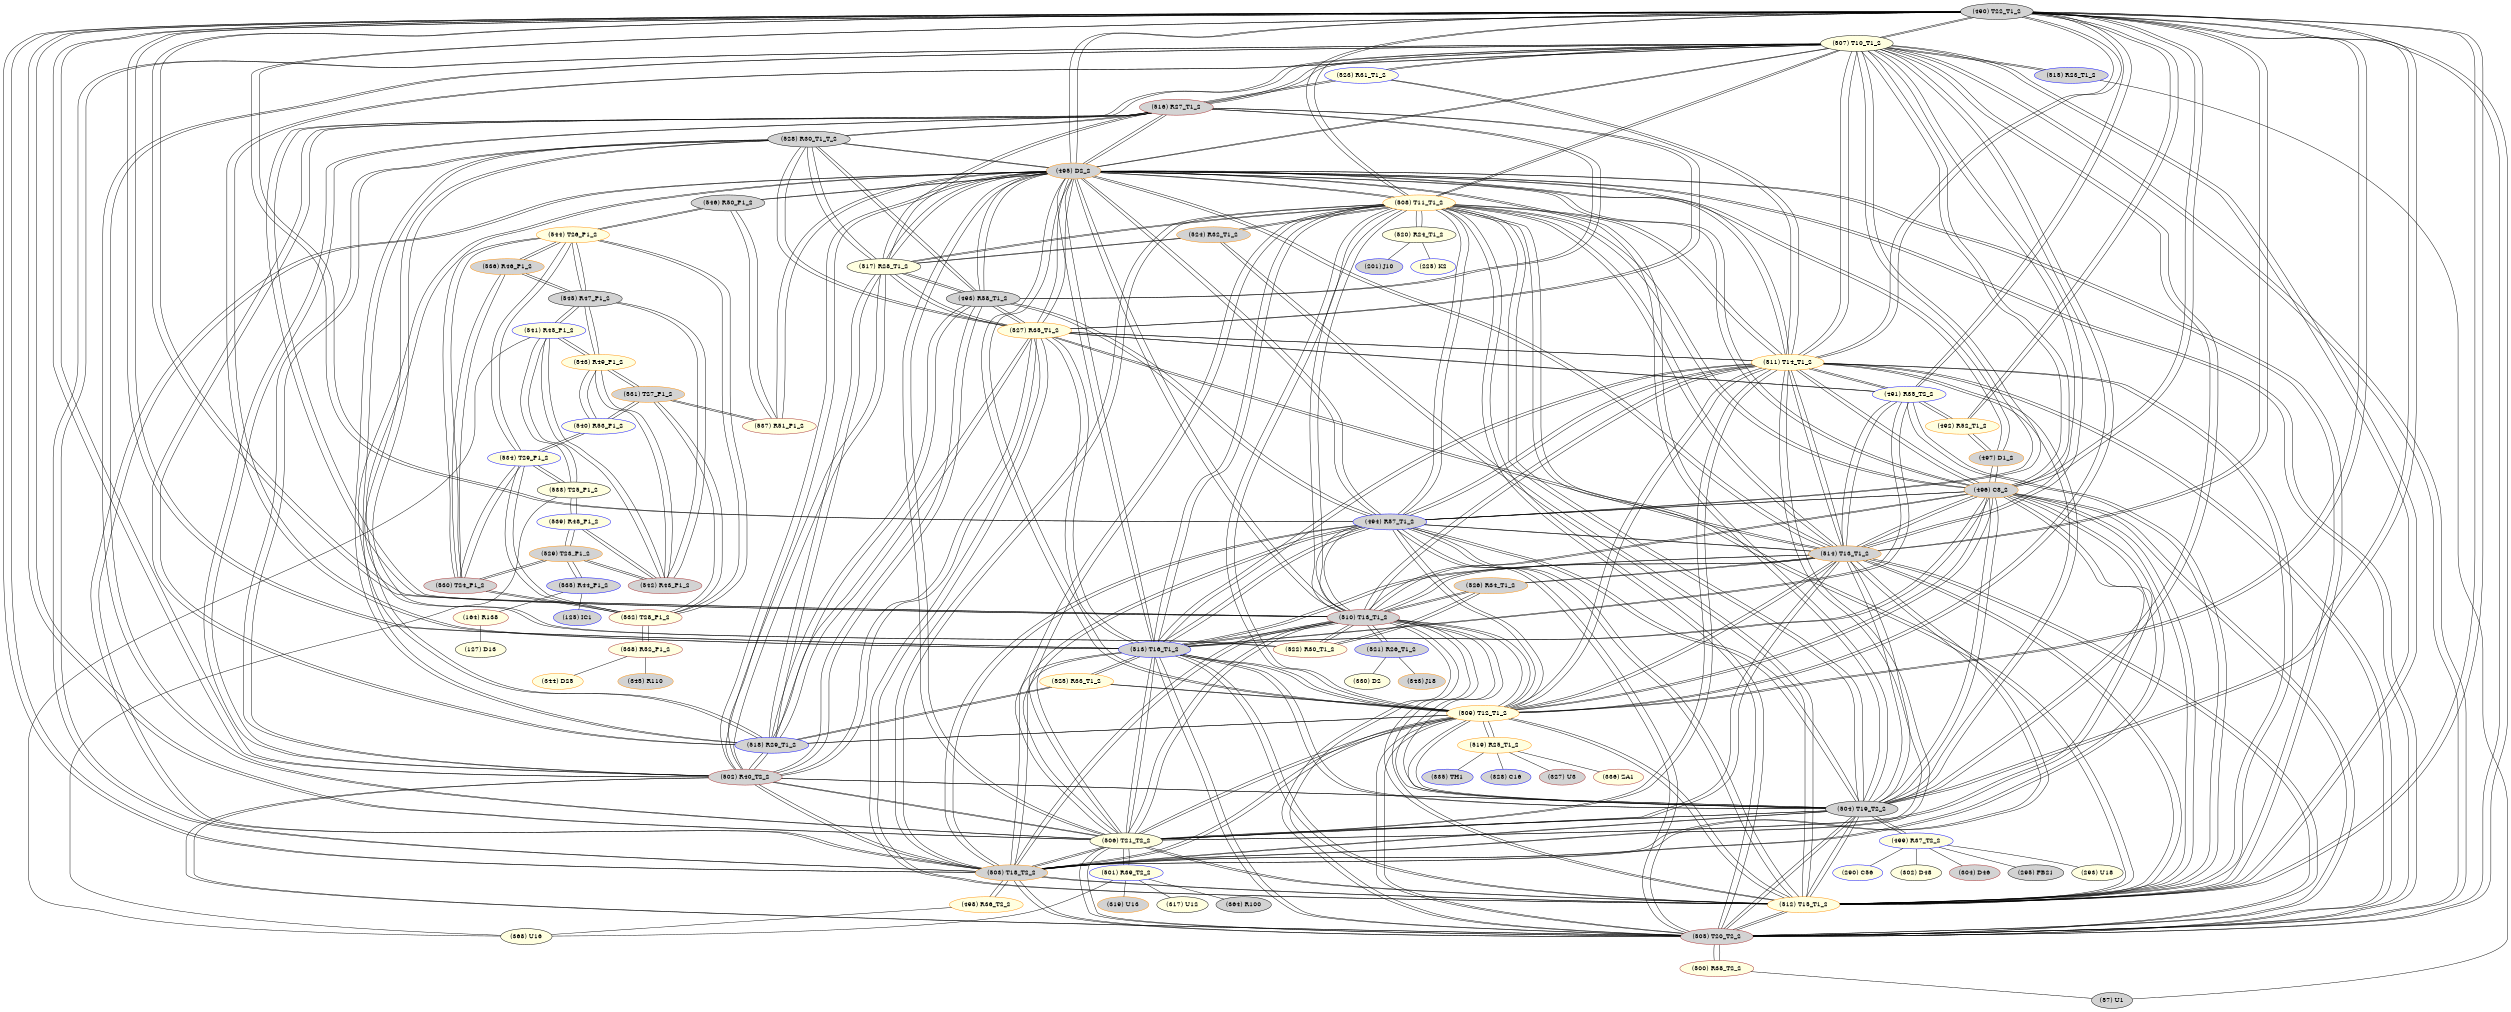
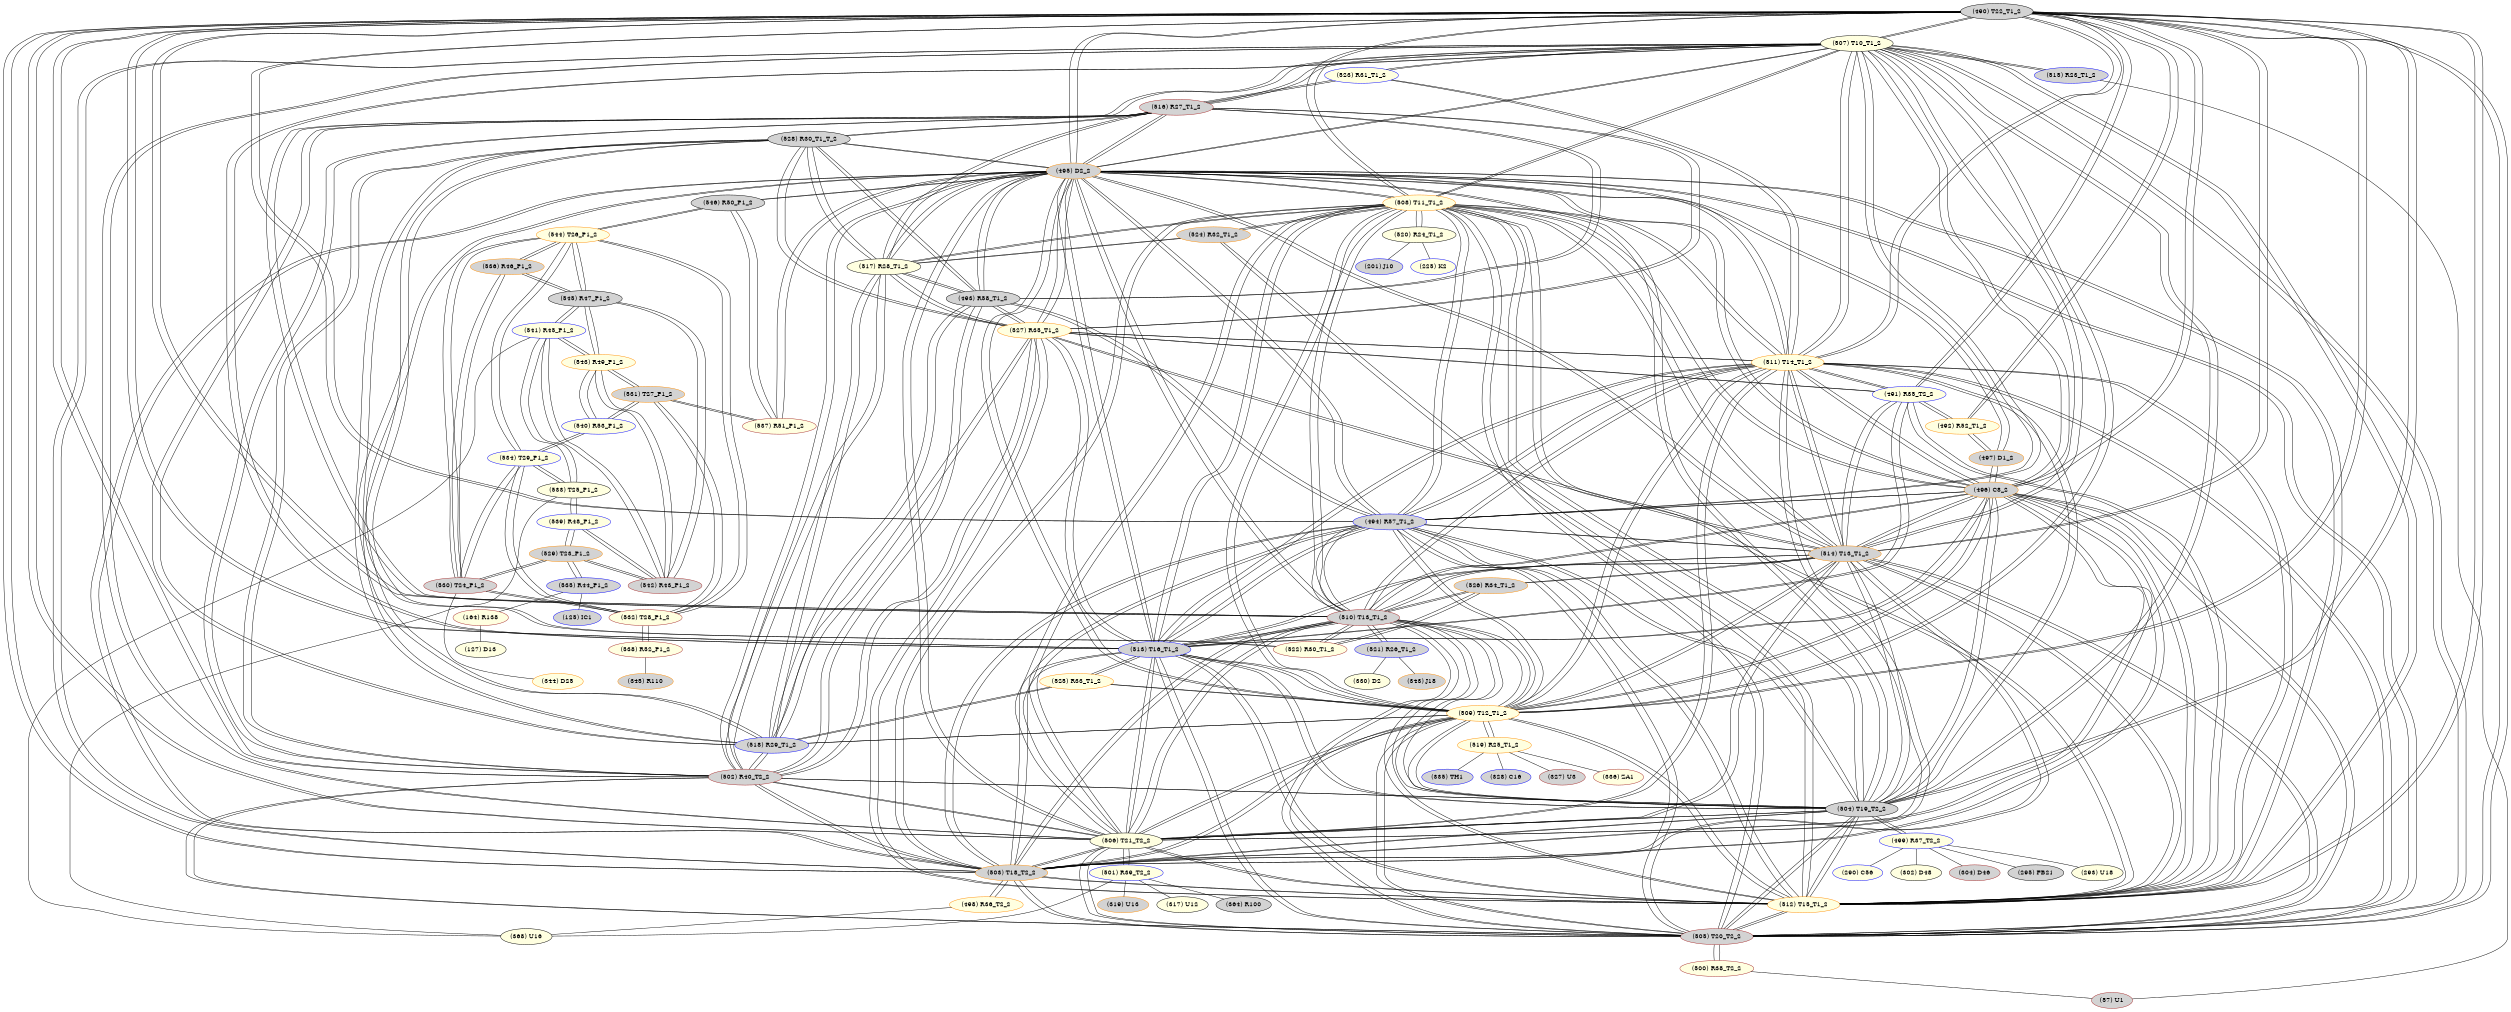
(601, 666) -> (450, 656)
(2112, 1000) -> (2112, 1000)
